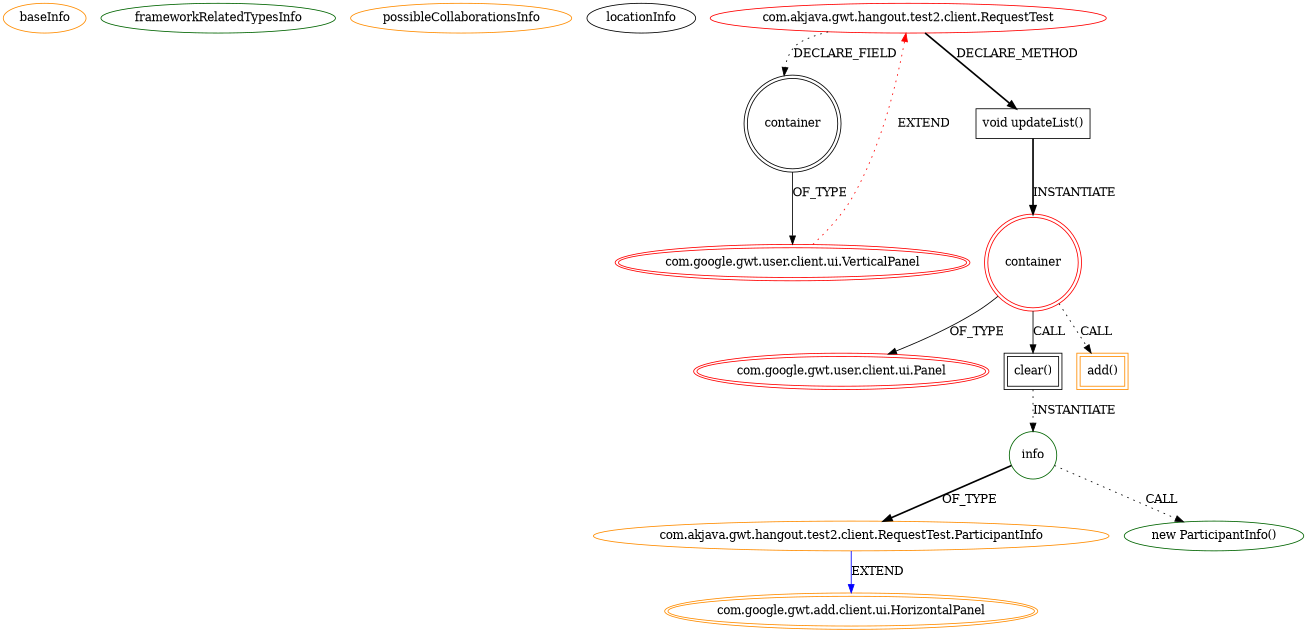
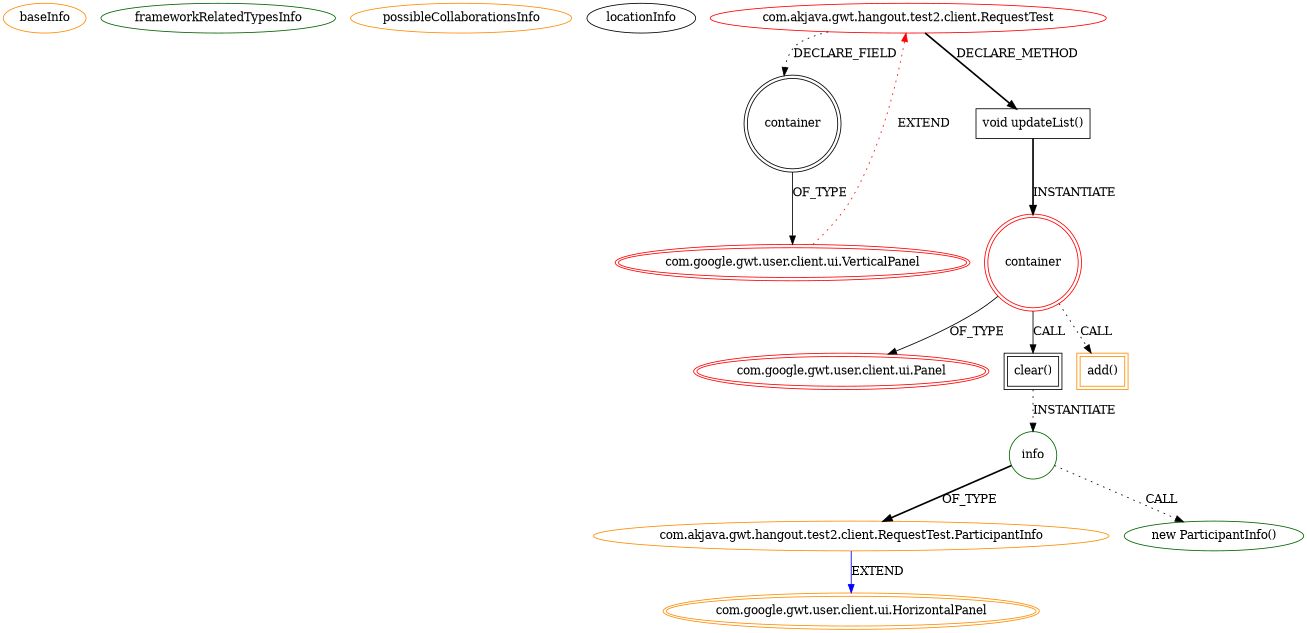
(851, 611) -> (851, 611)
